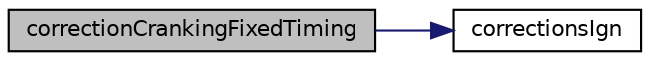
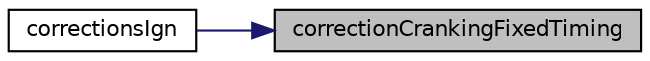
(403, 31) -> (224, 31)
